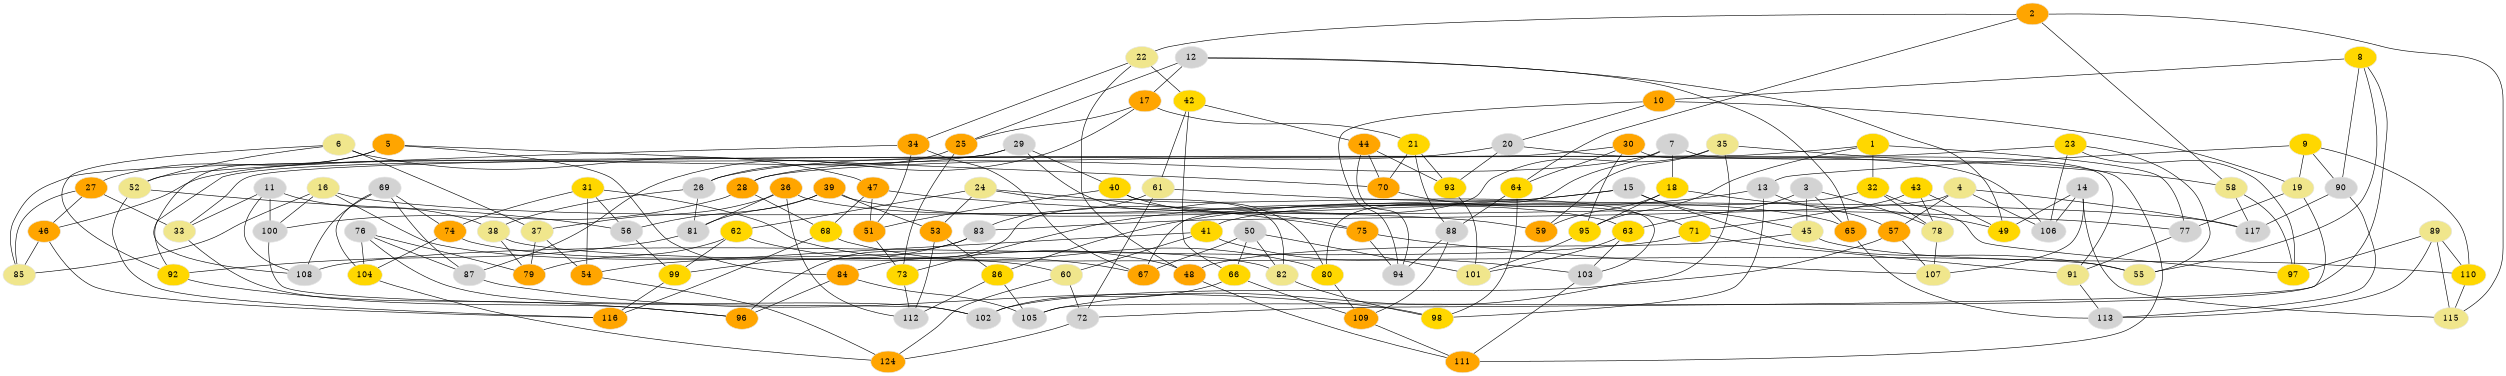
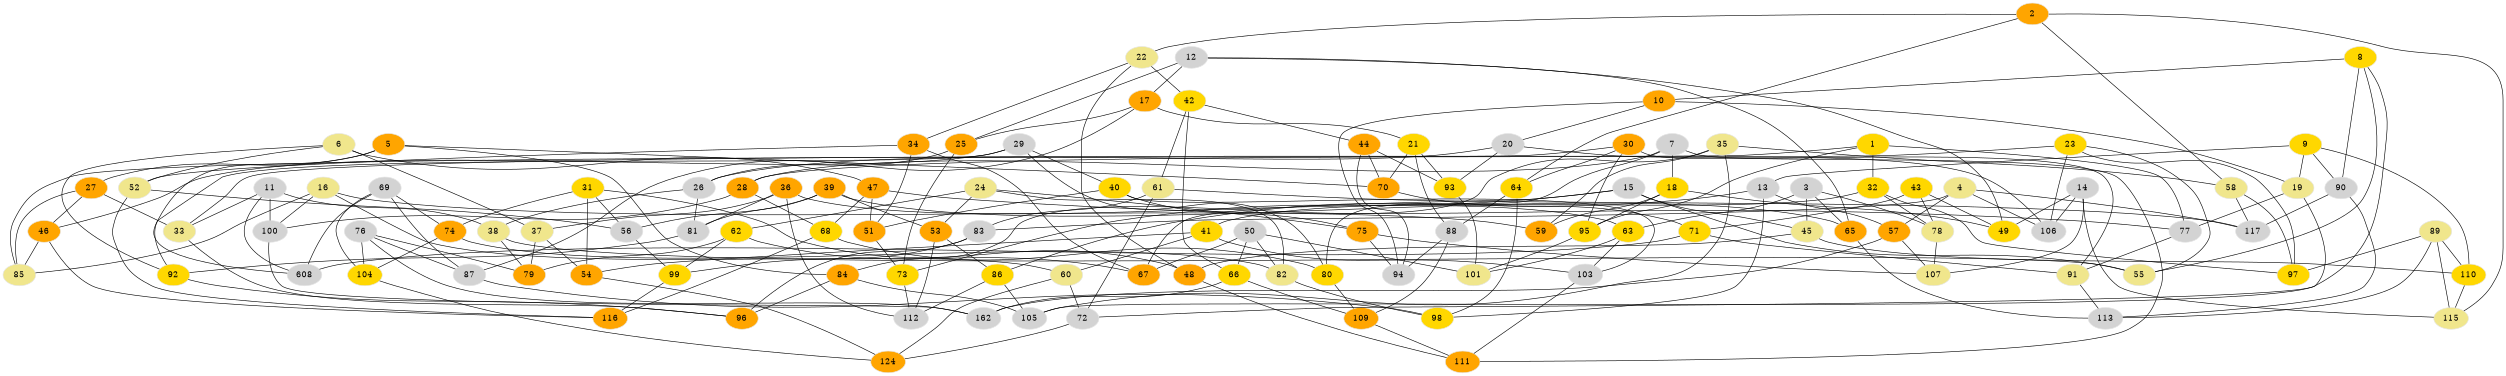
(304, 275) -> (304, 275)
(984, 318) -> (984, 318)
